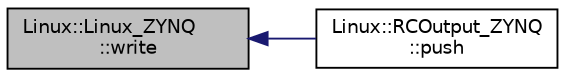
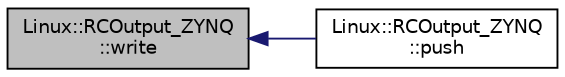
(128, 39) -> (128, 39)
